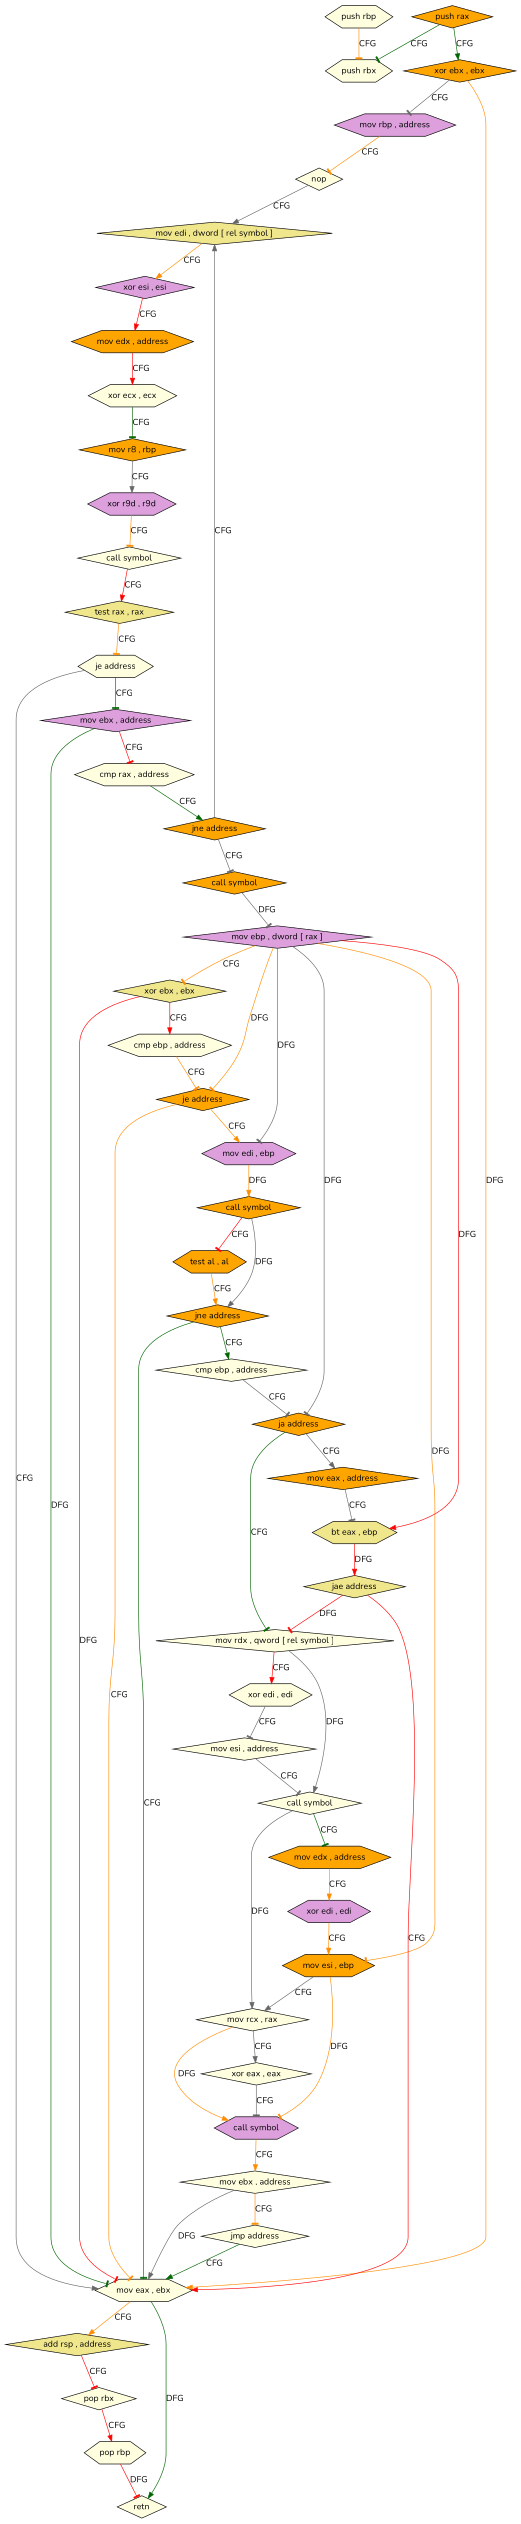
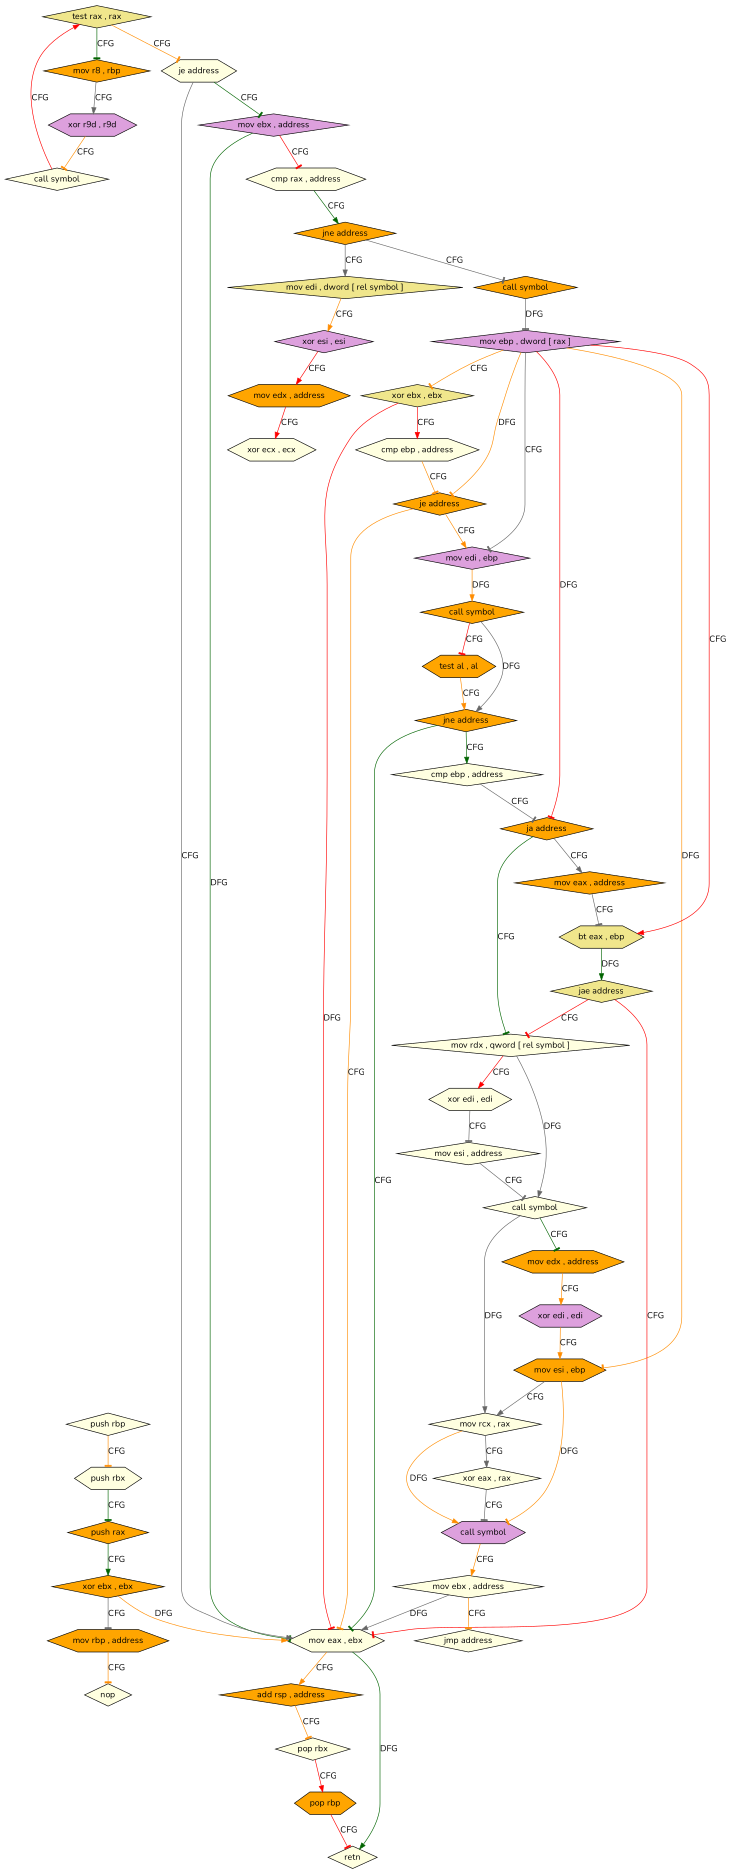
(359, 17) -> (108, 1424)
(410, 42) -> (108, 1504)
(395, 125) -> (108, 1641)
(273, 203) -> none
(132, 421) -> (97, 42)
(286, 1045) -> (534, 450)
(249, 1154) -> (472, 558)
(324, 1175) -> (560, 580)
(468, 1235) -> (718, 639)
(355, 1556) -> (602, 961)
(328, 1614) -> (570, 1018)
(408, 2022) -> (647, 1431)
(256, 2074) -> (487, 1478)
(206, 2260) -> none
(77, 2345) -> (291, 1695)
(87, 2370) -> (301, 1721)
(115, 2453) -> (325, 1803)
(139, 2480) -> (349, 1830)
